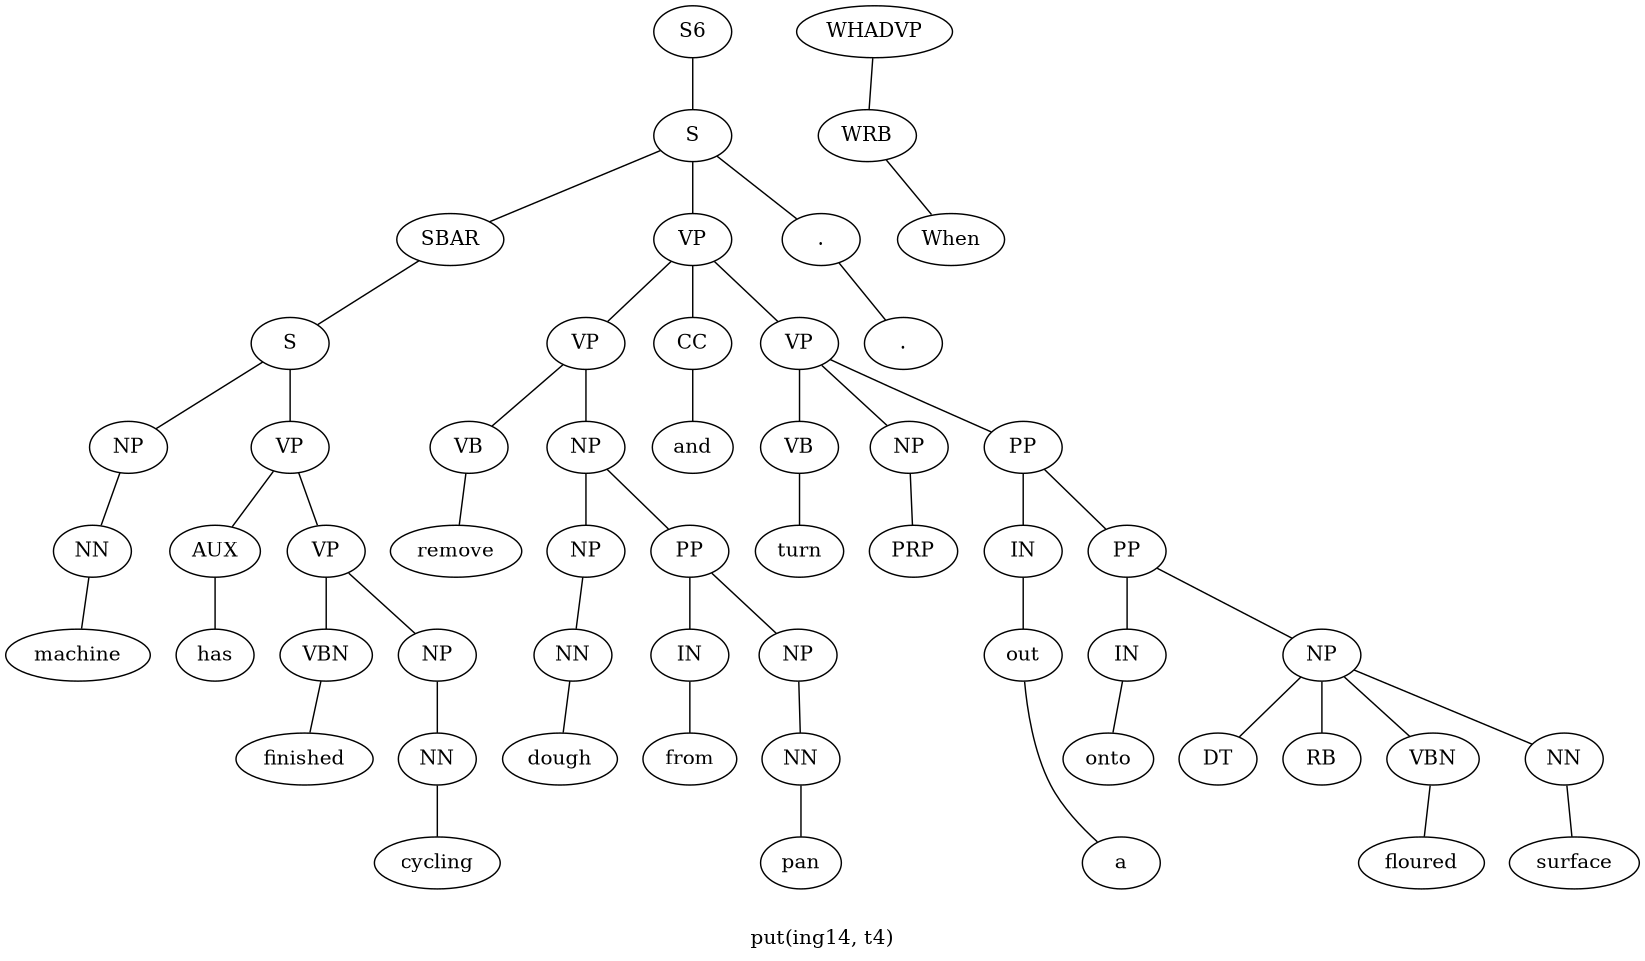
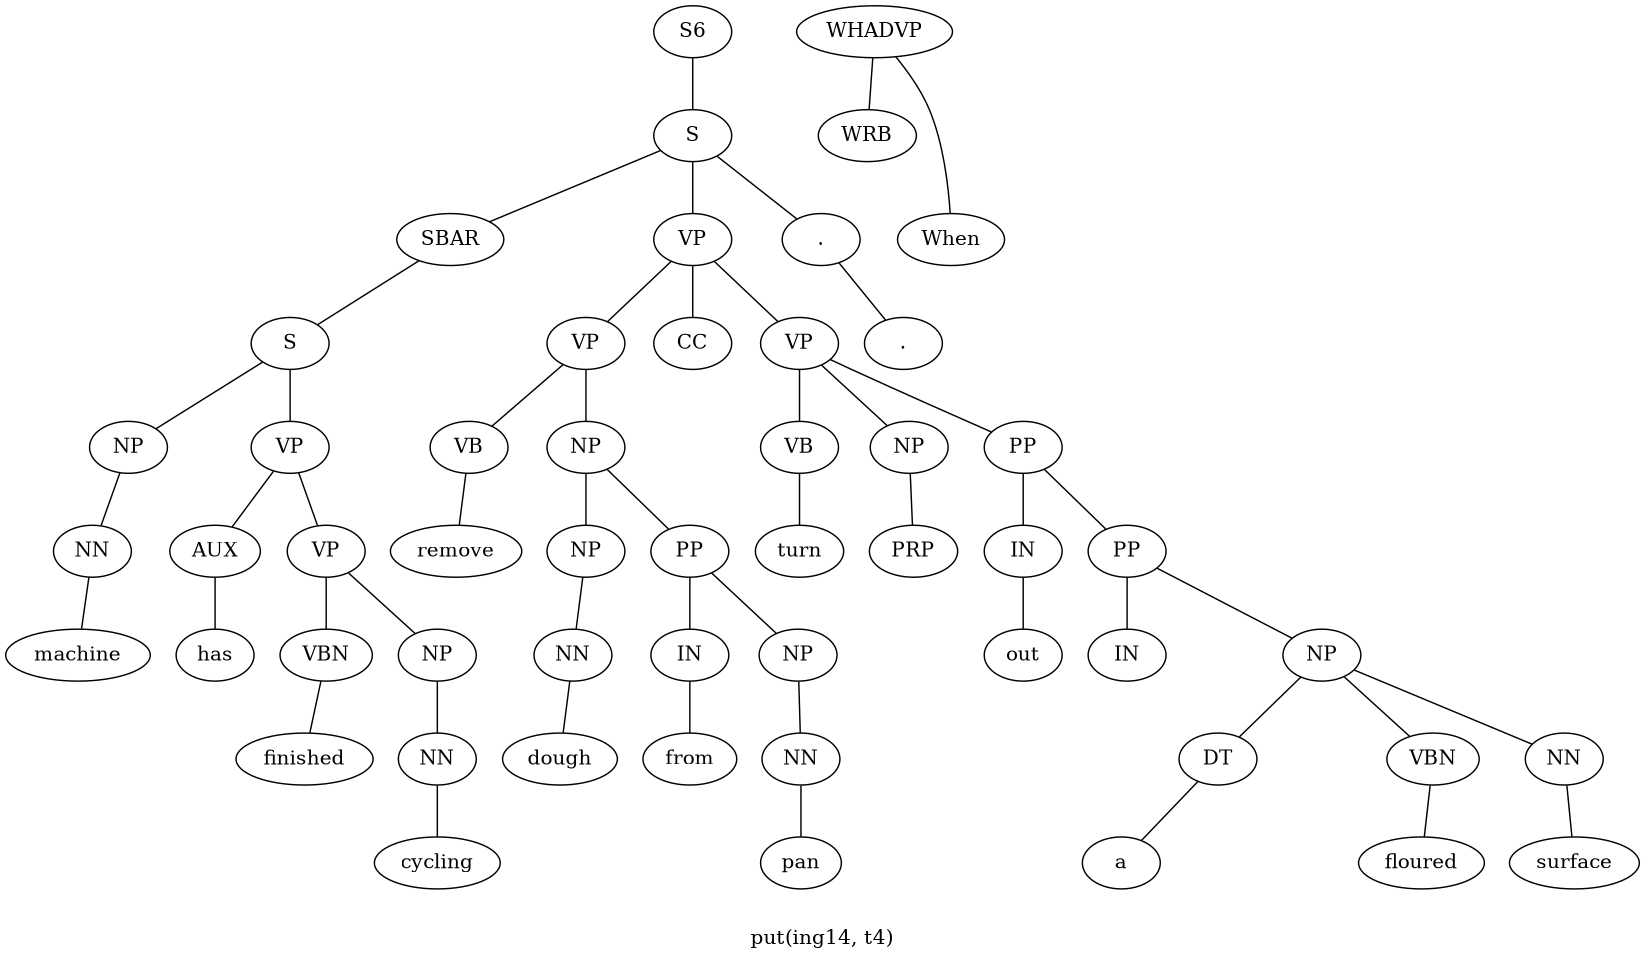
(909, 187) -> (937, 130)
(693, 447) -> none
(1108, 759) -> none
(1322, 759) -> none
(1044, 770) -> (1170, 811)
